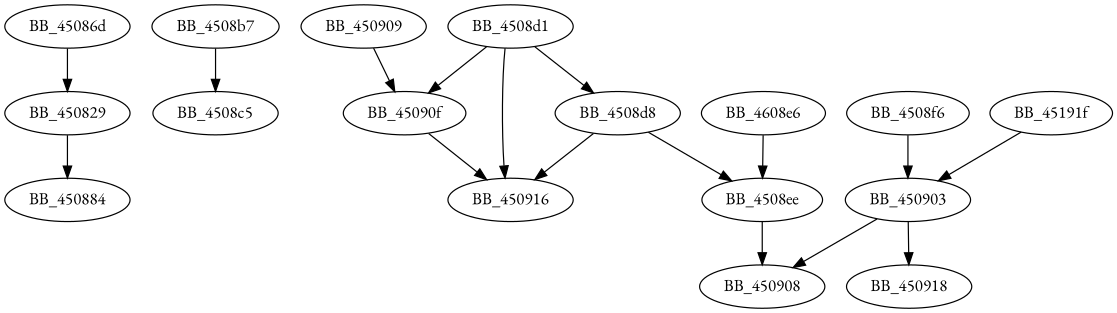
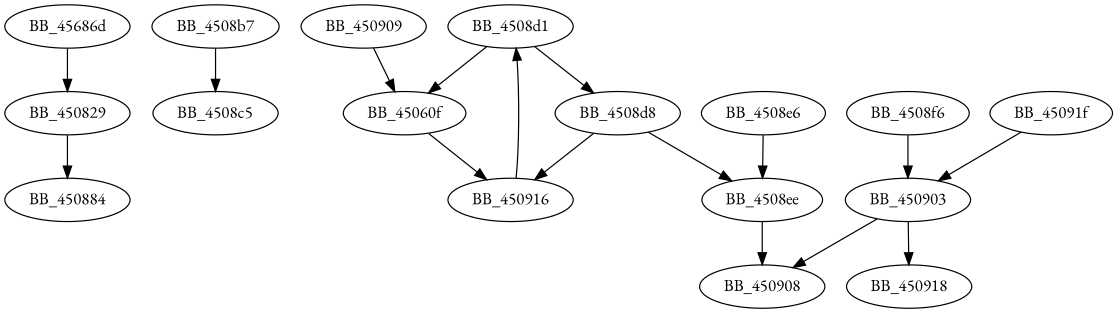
(67, 26) -> (67, 26)
(502, 107) -> (519, 119)
(405, 113) -> (405, 113)
(763, 113) -> (763, 113)
(1051, 113) -> (1051, 113)
